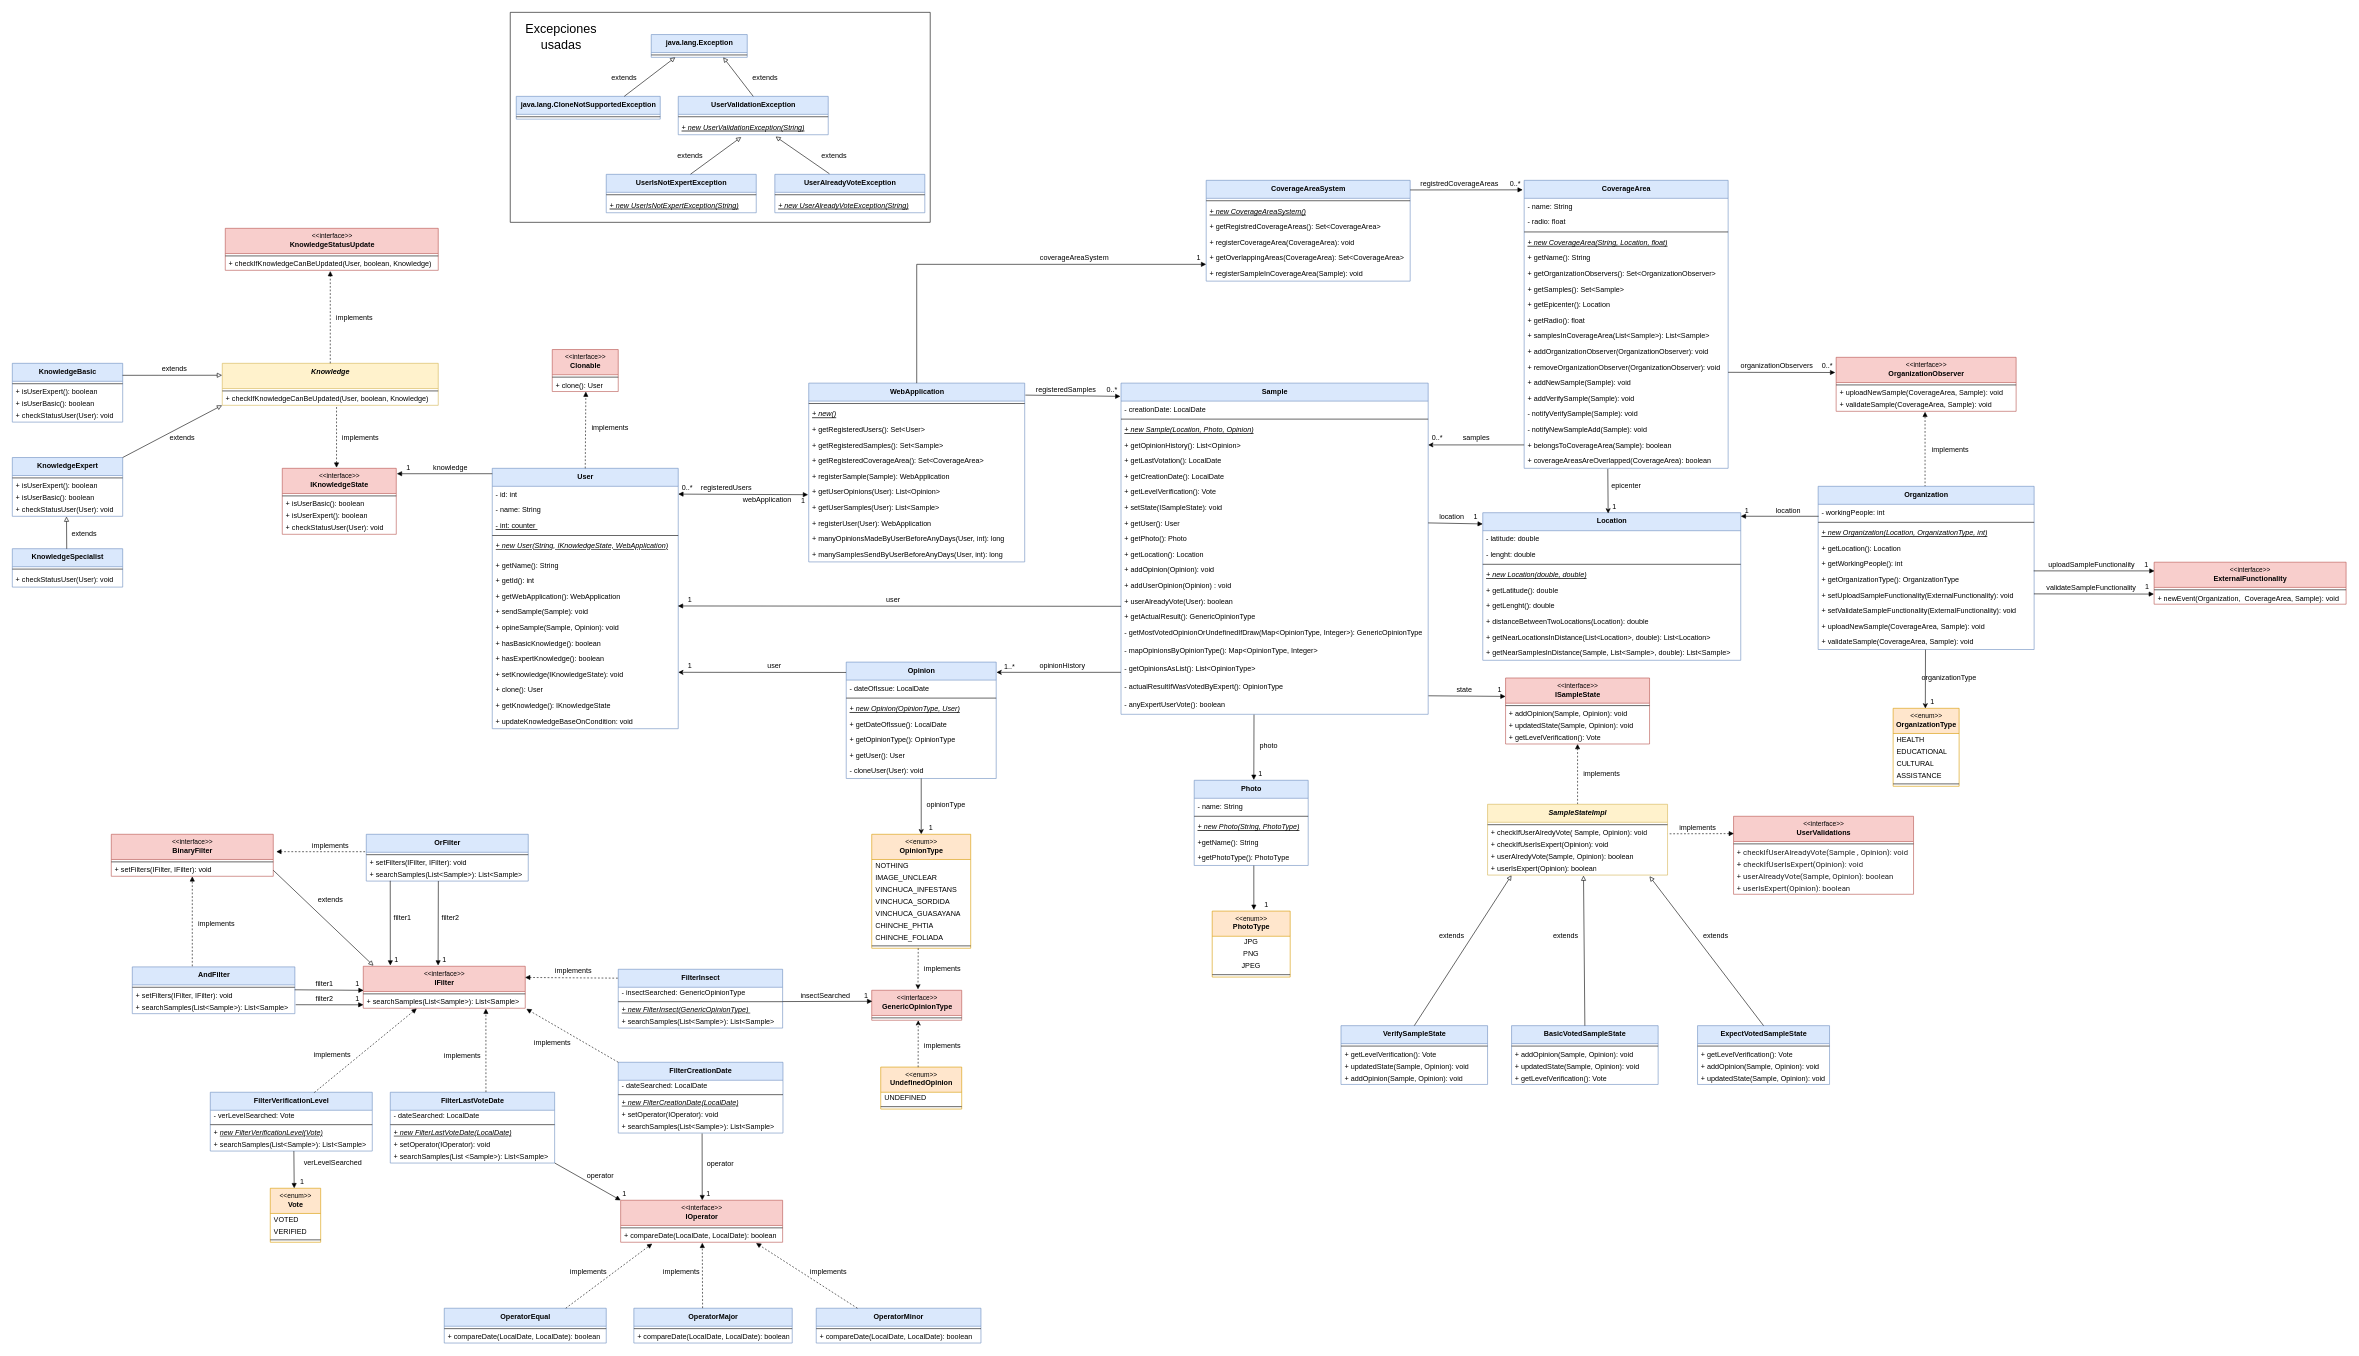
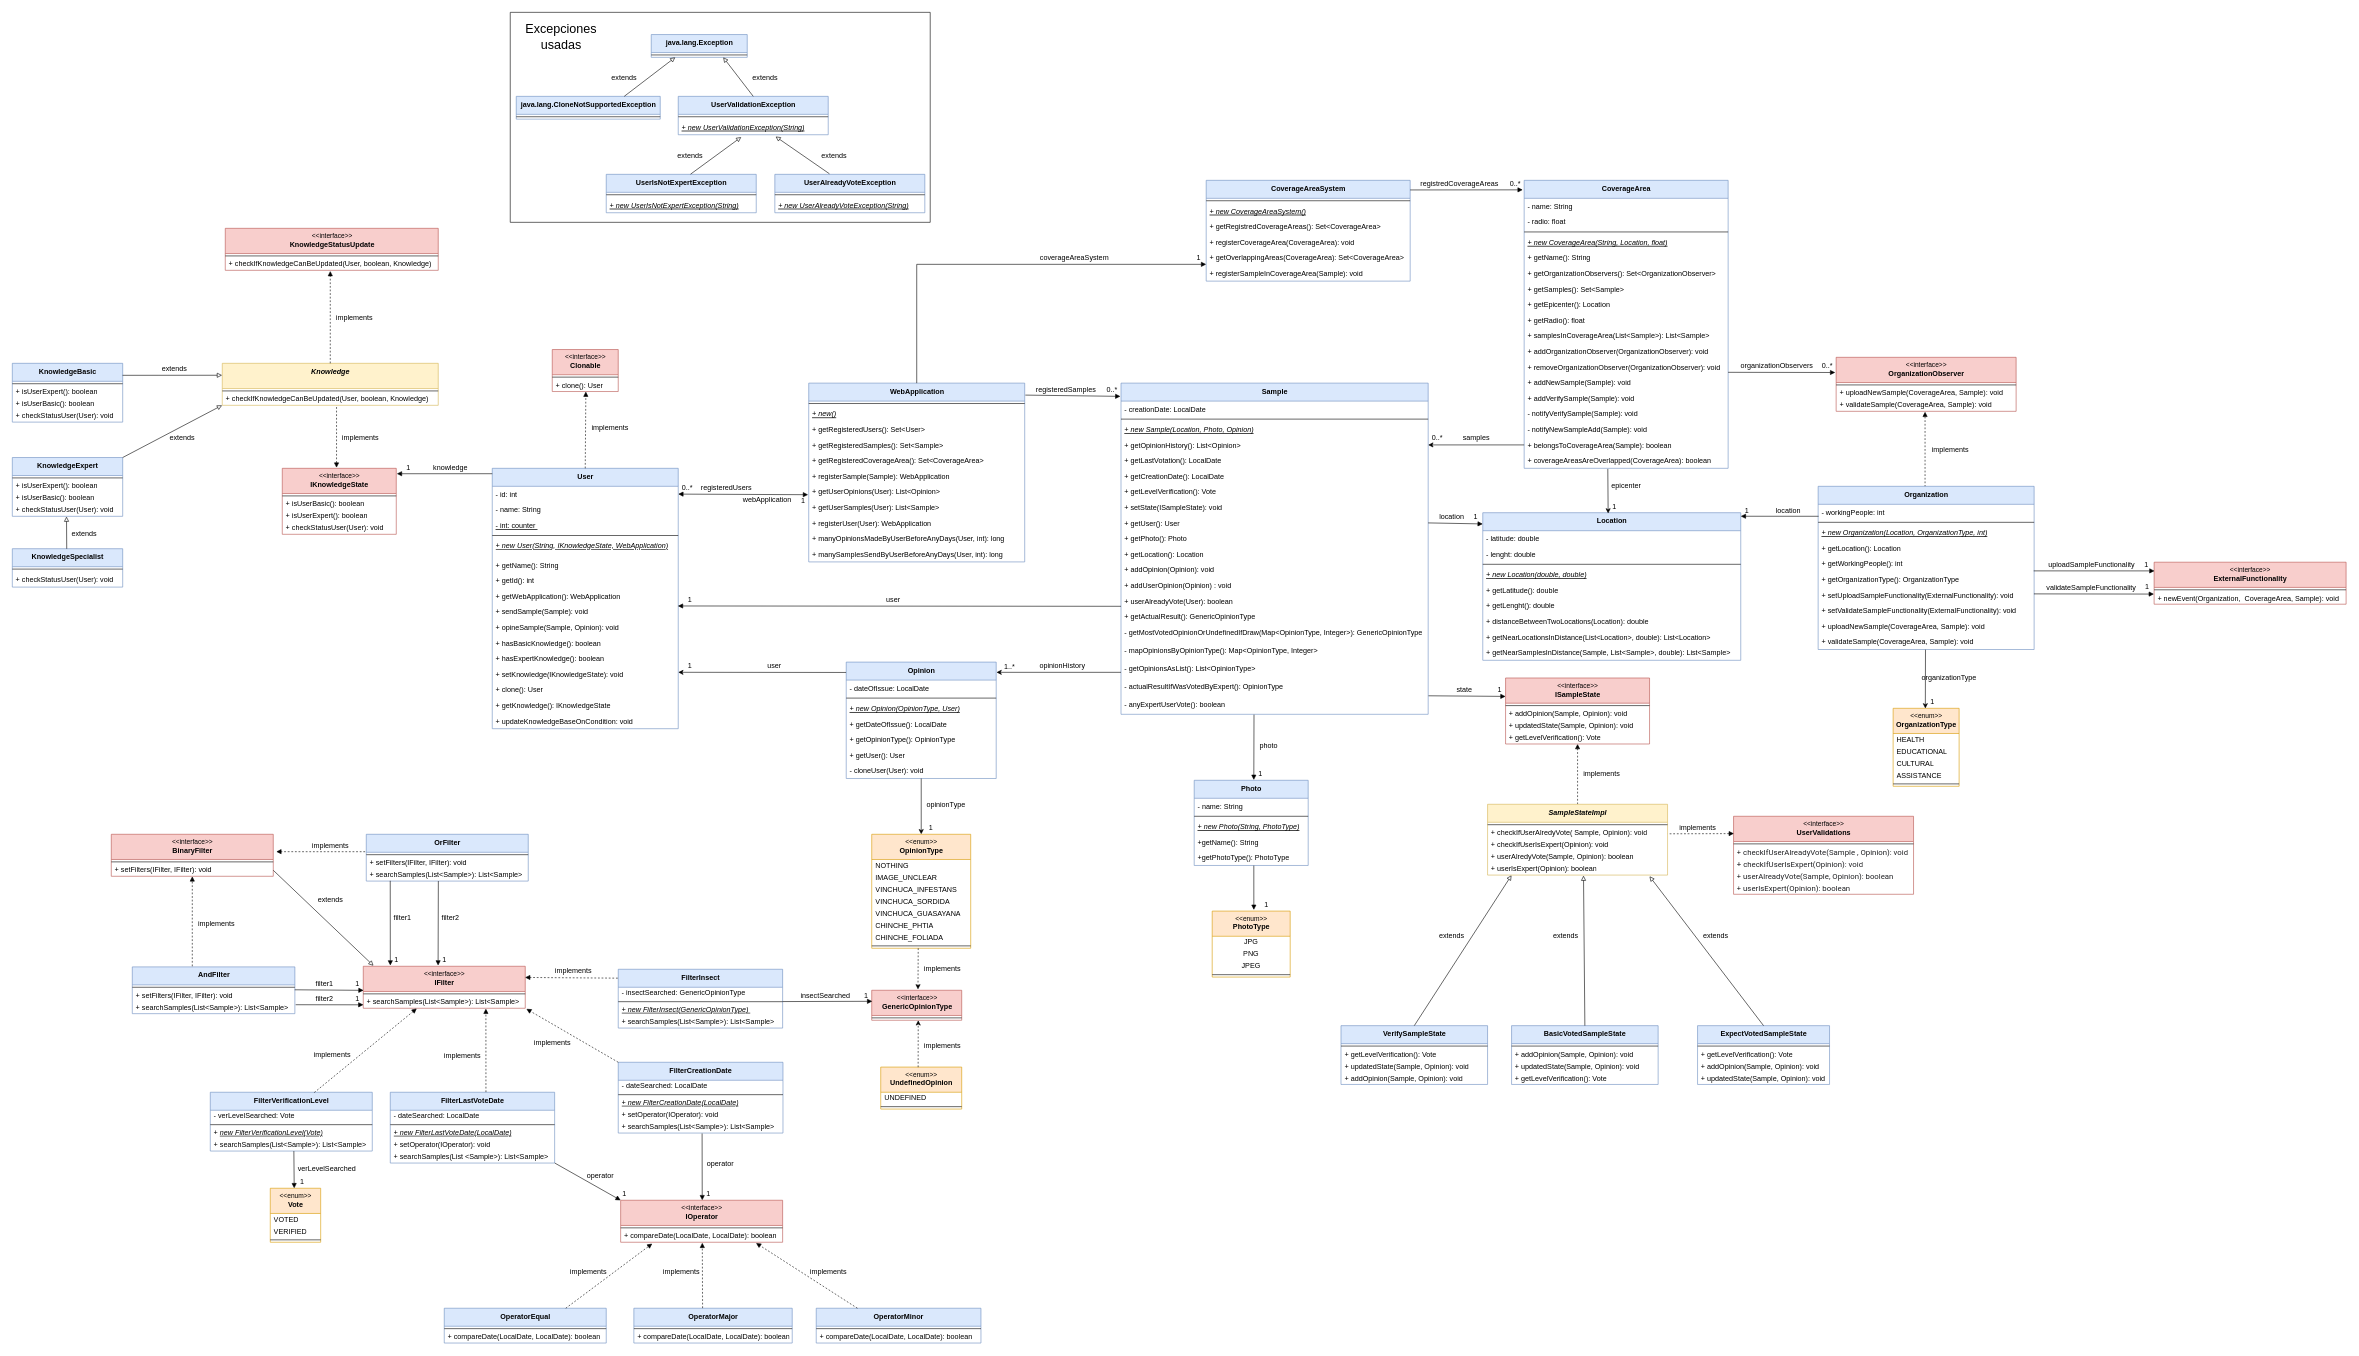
(333, 1163) -> (327, 1169)
